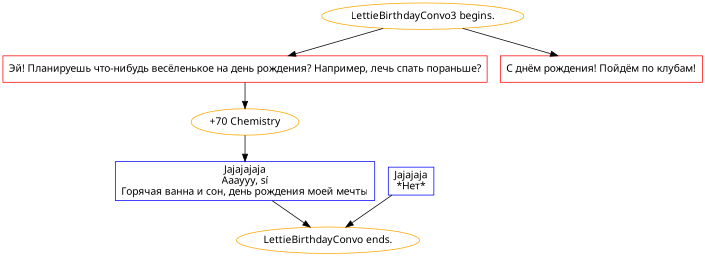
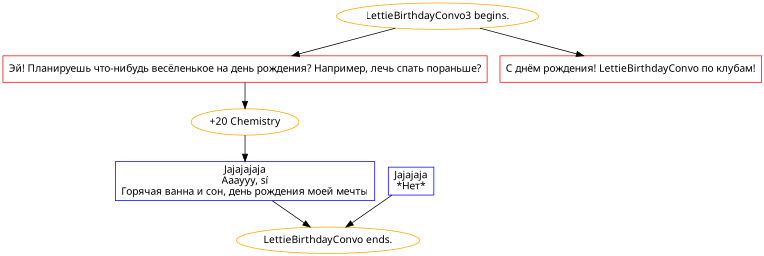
(601, 69) -> (631, 69)
(245, 122) -> (245, 122)
